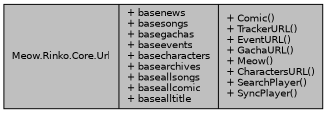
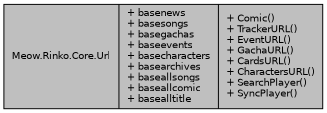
(250, 61) -> (259, 61)
